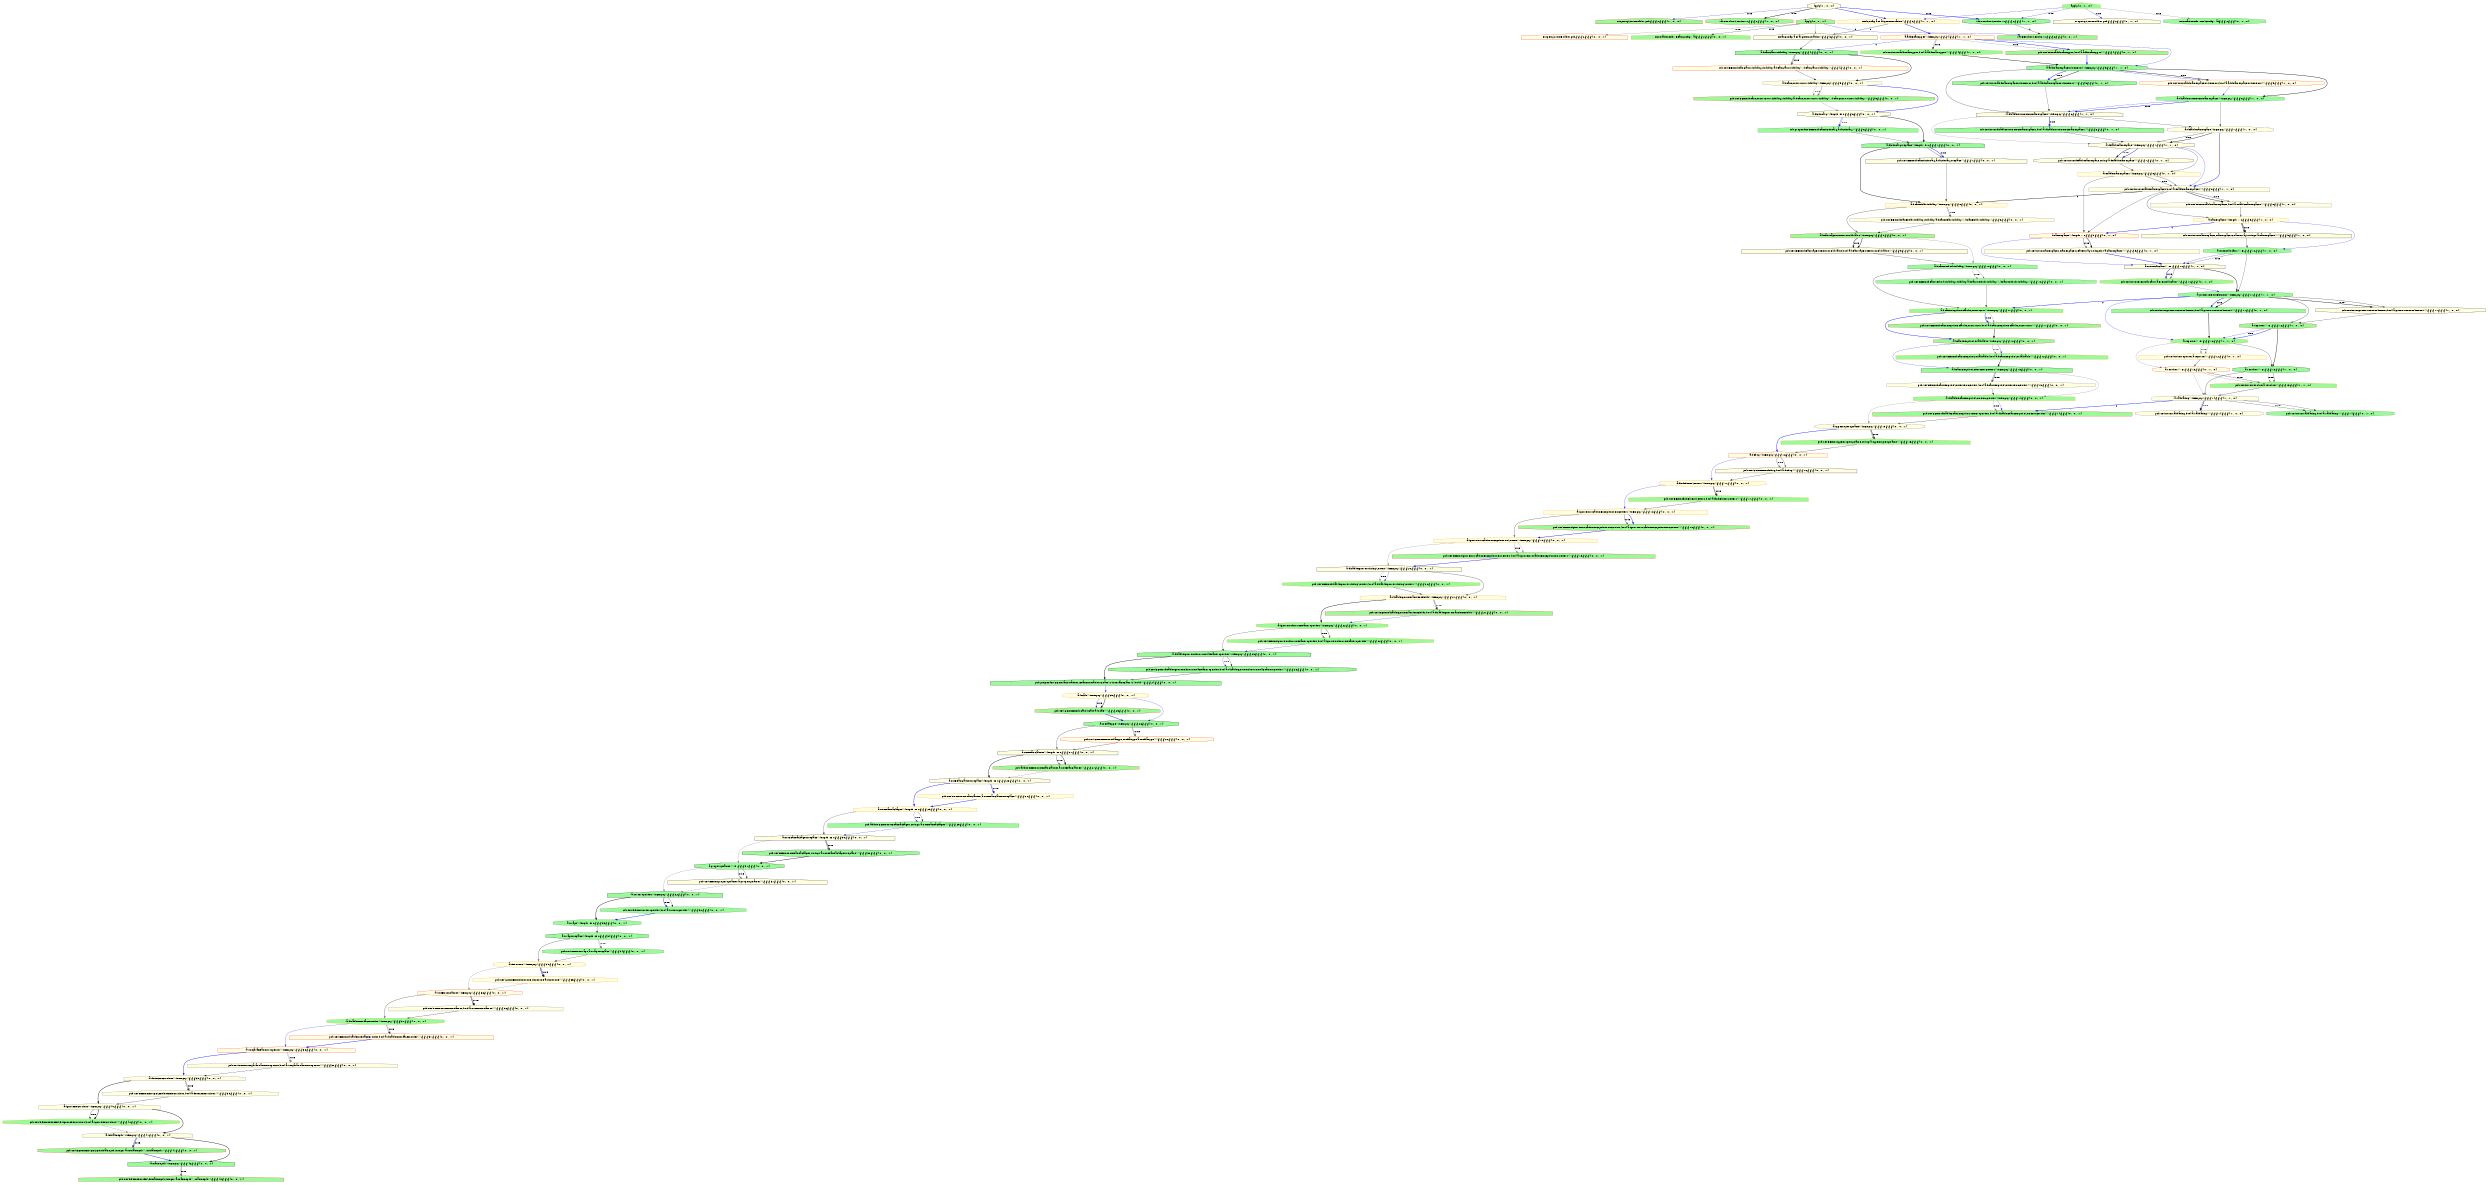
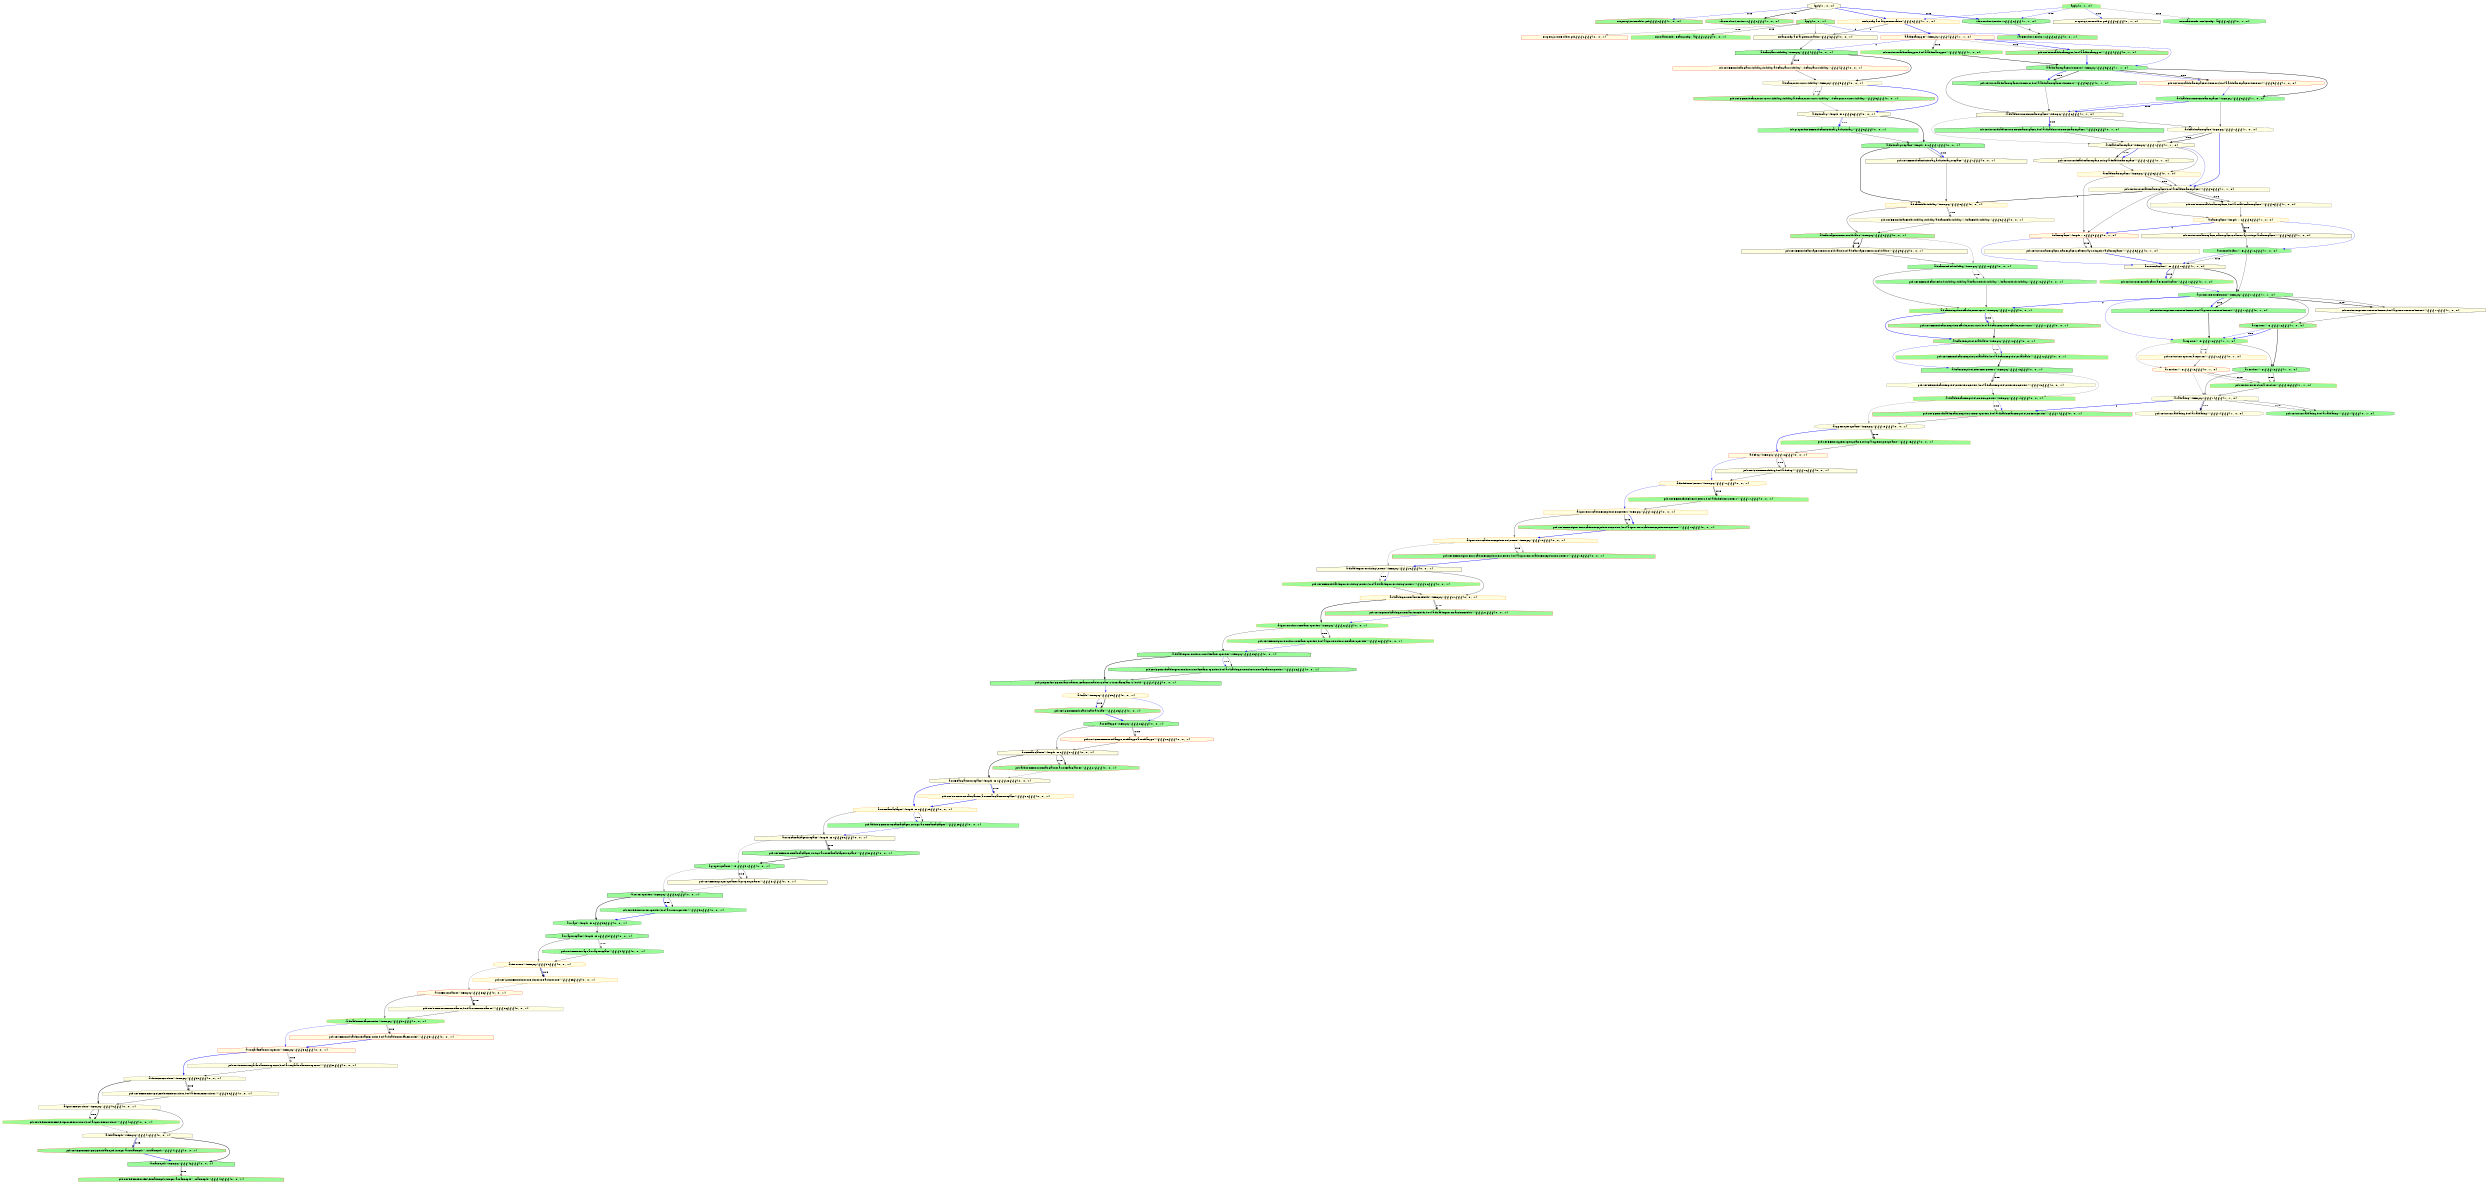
(179, 1117) -> (179, 1117)
